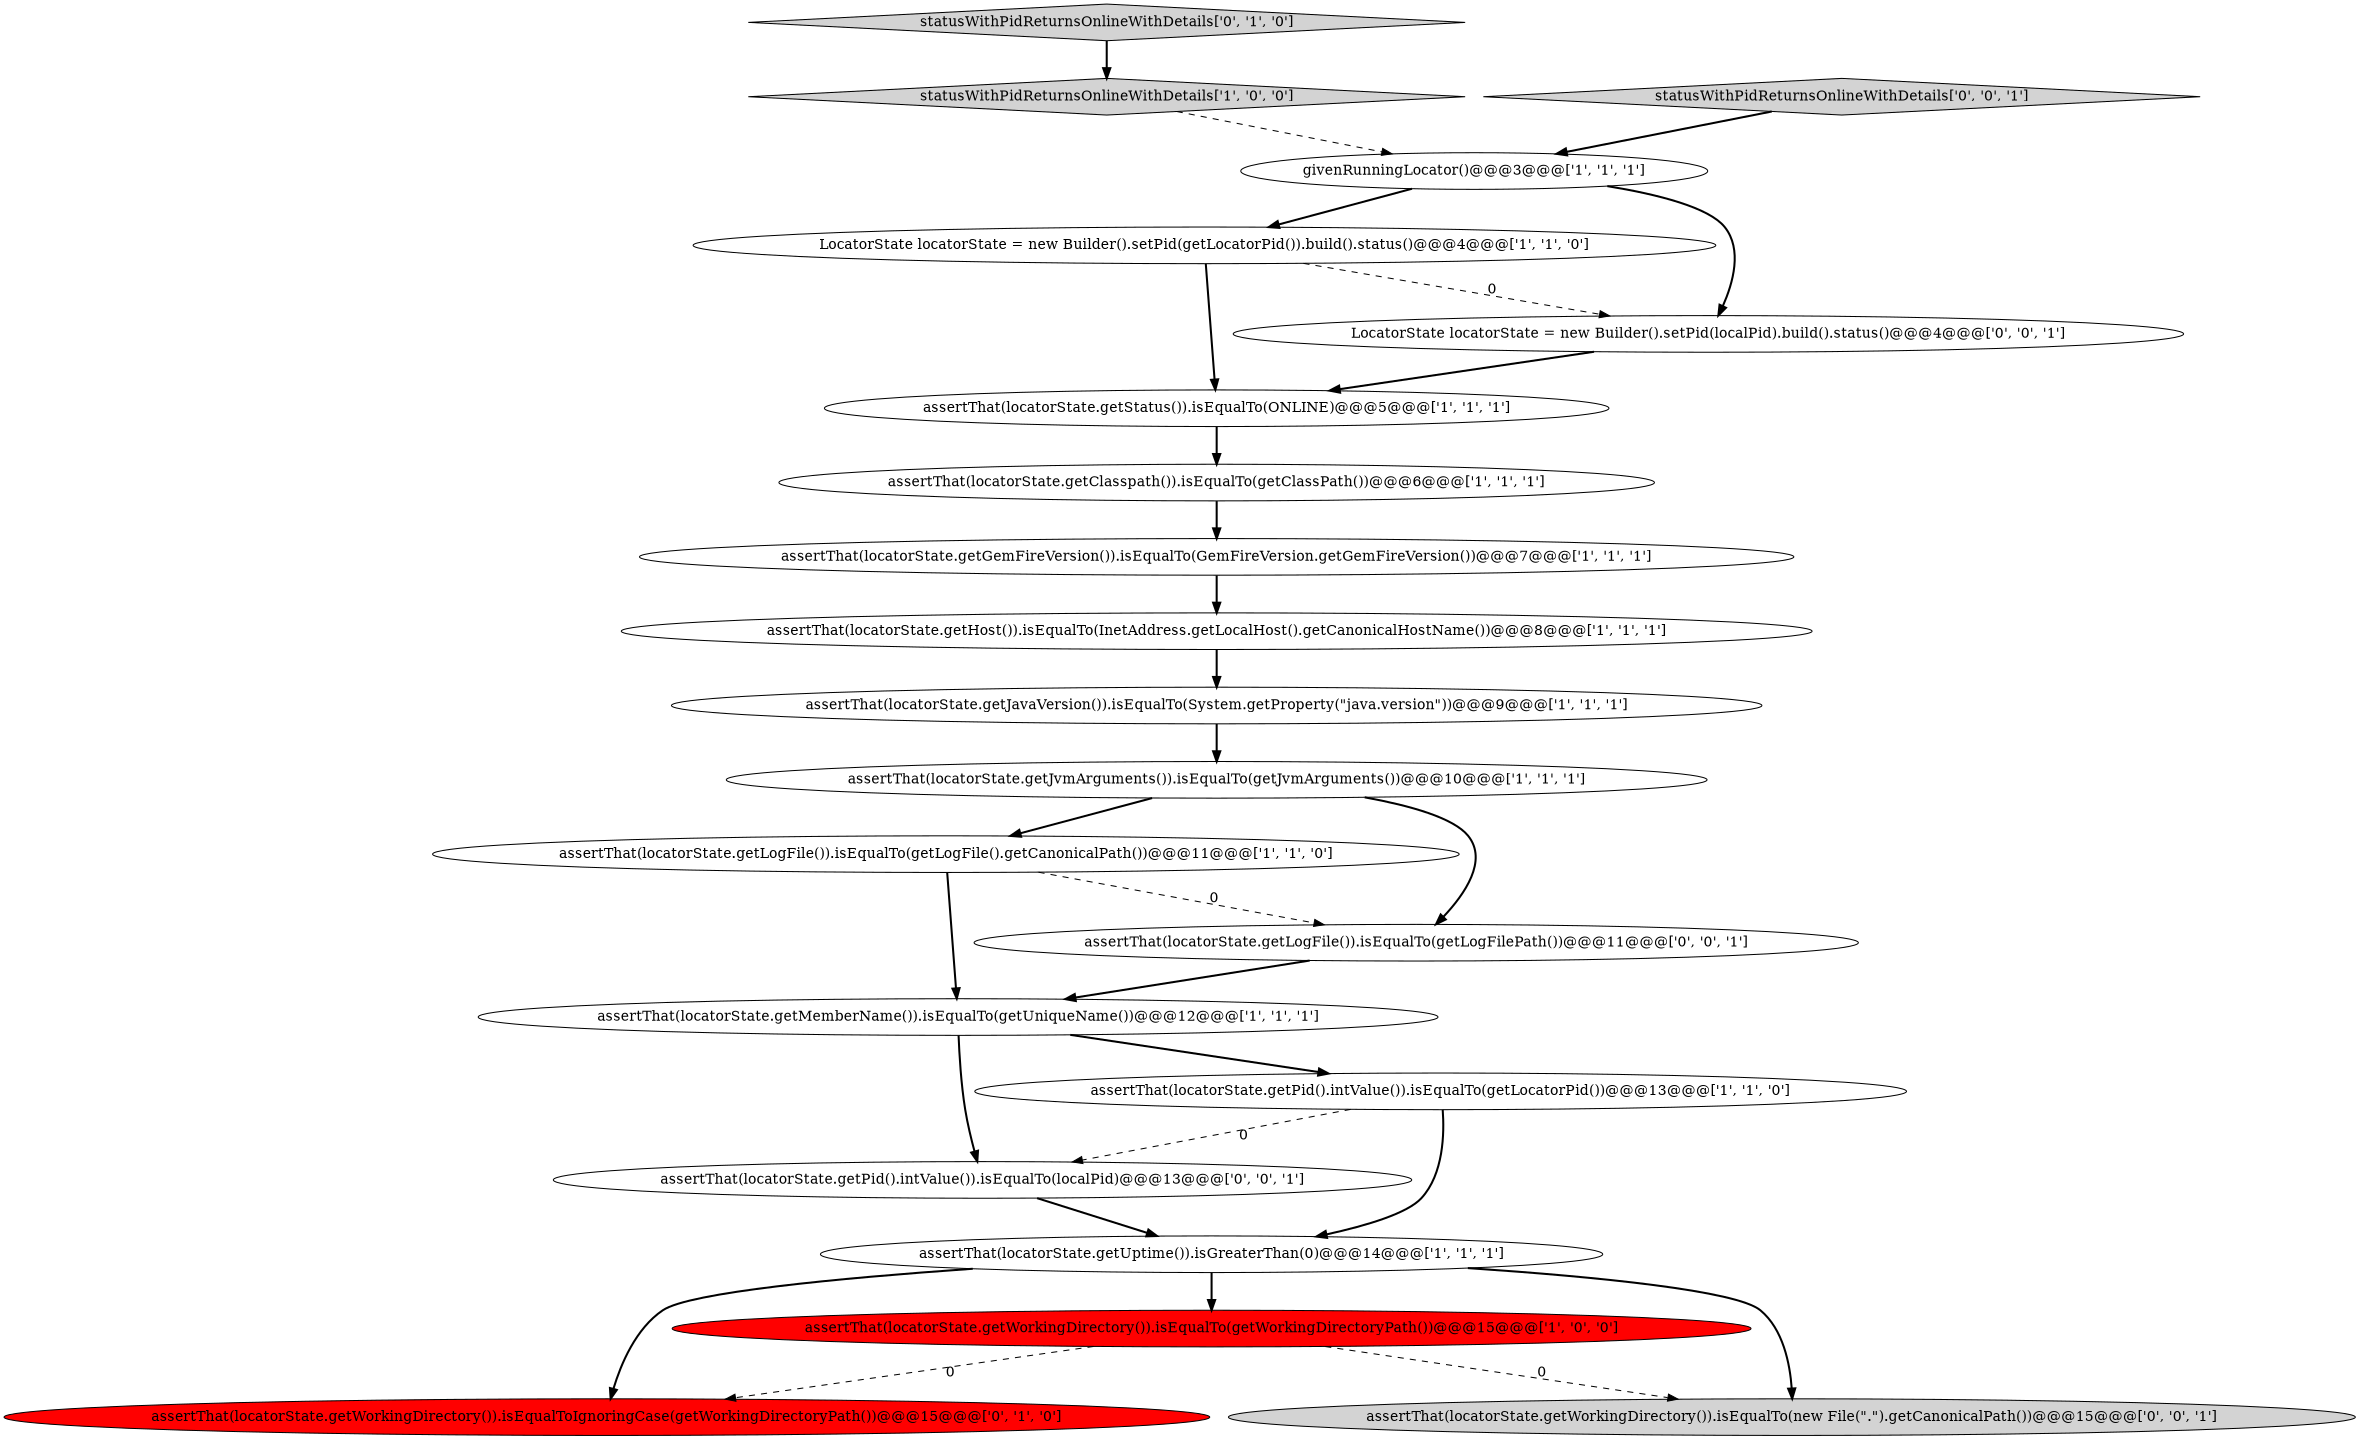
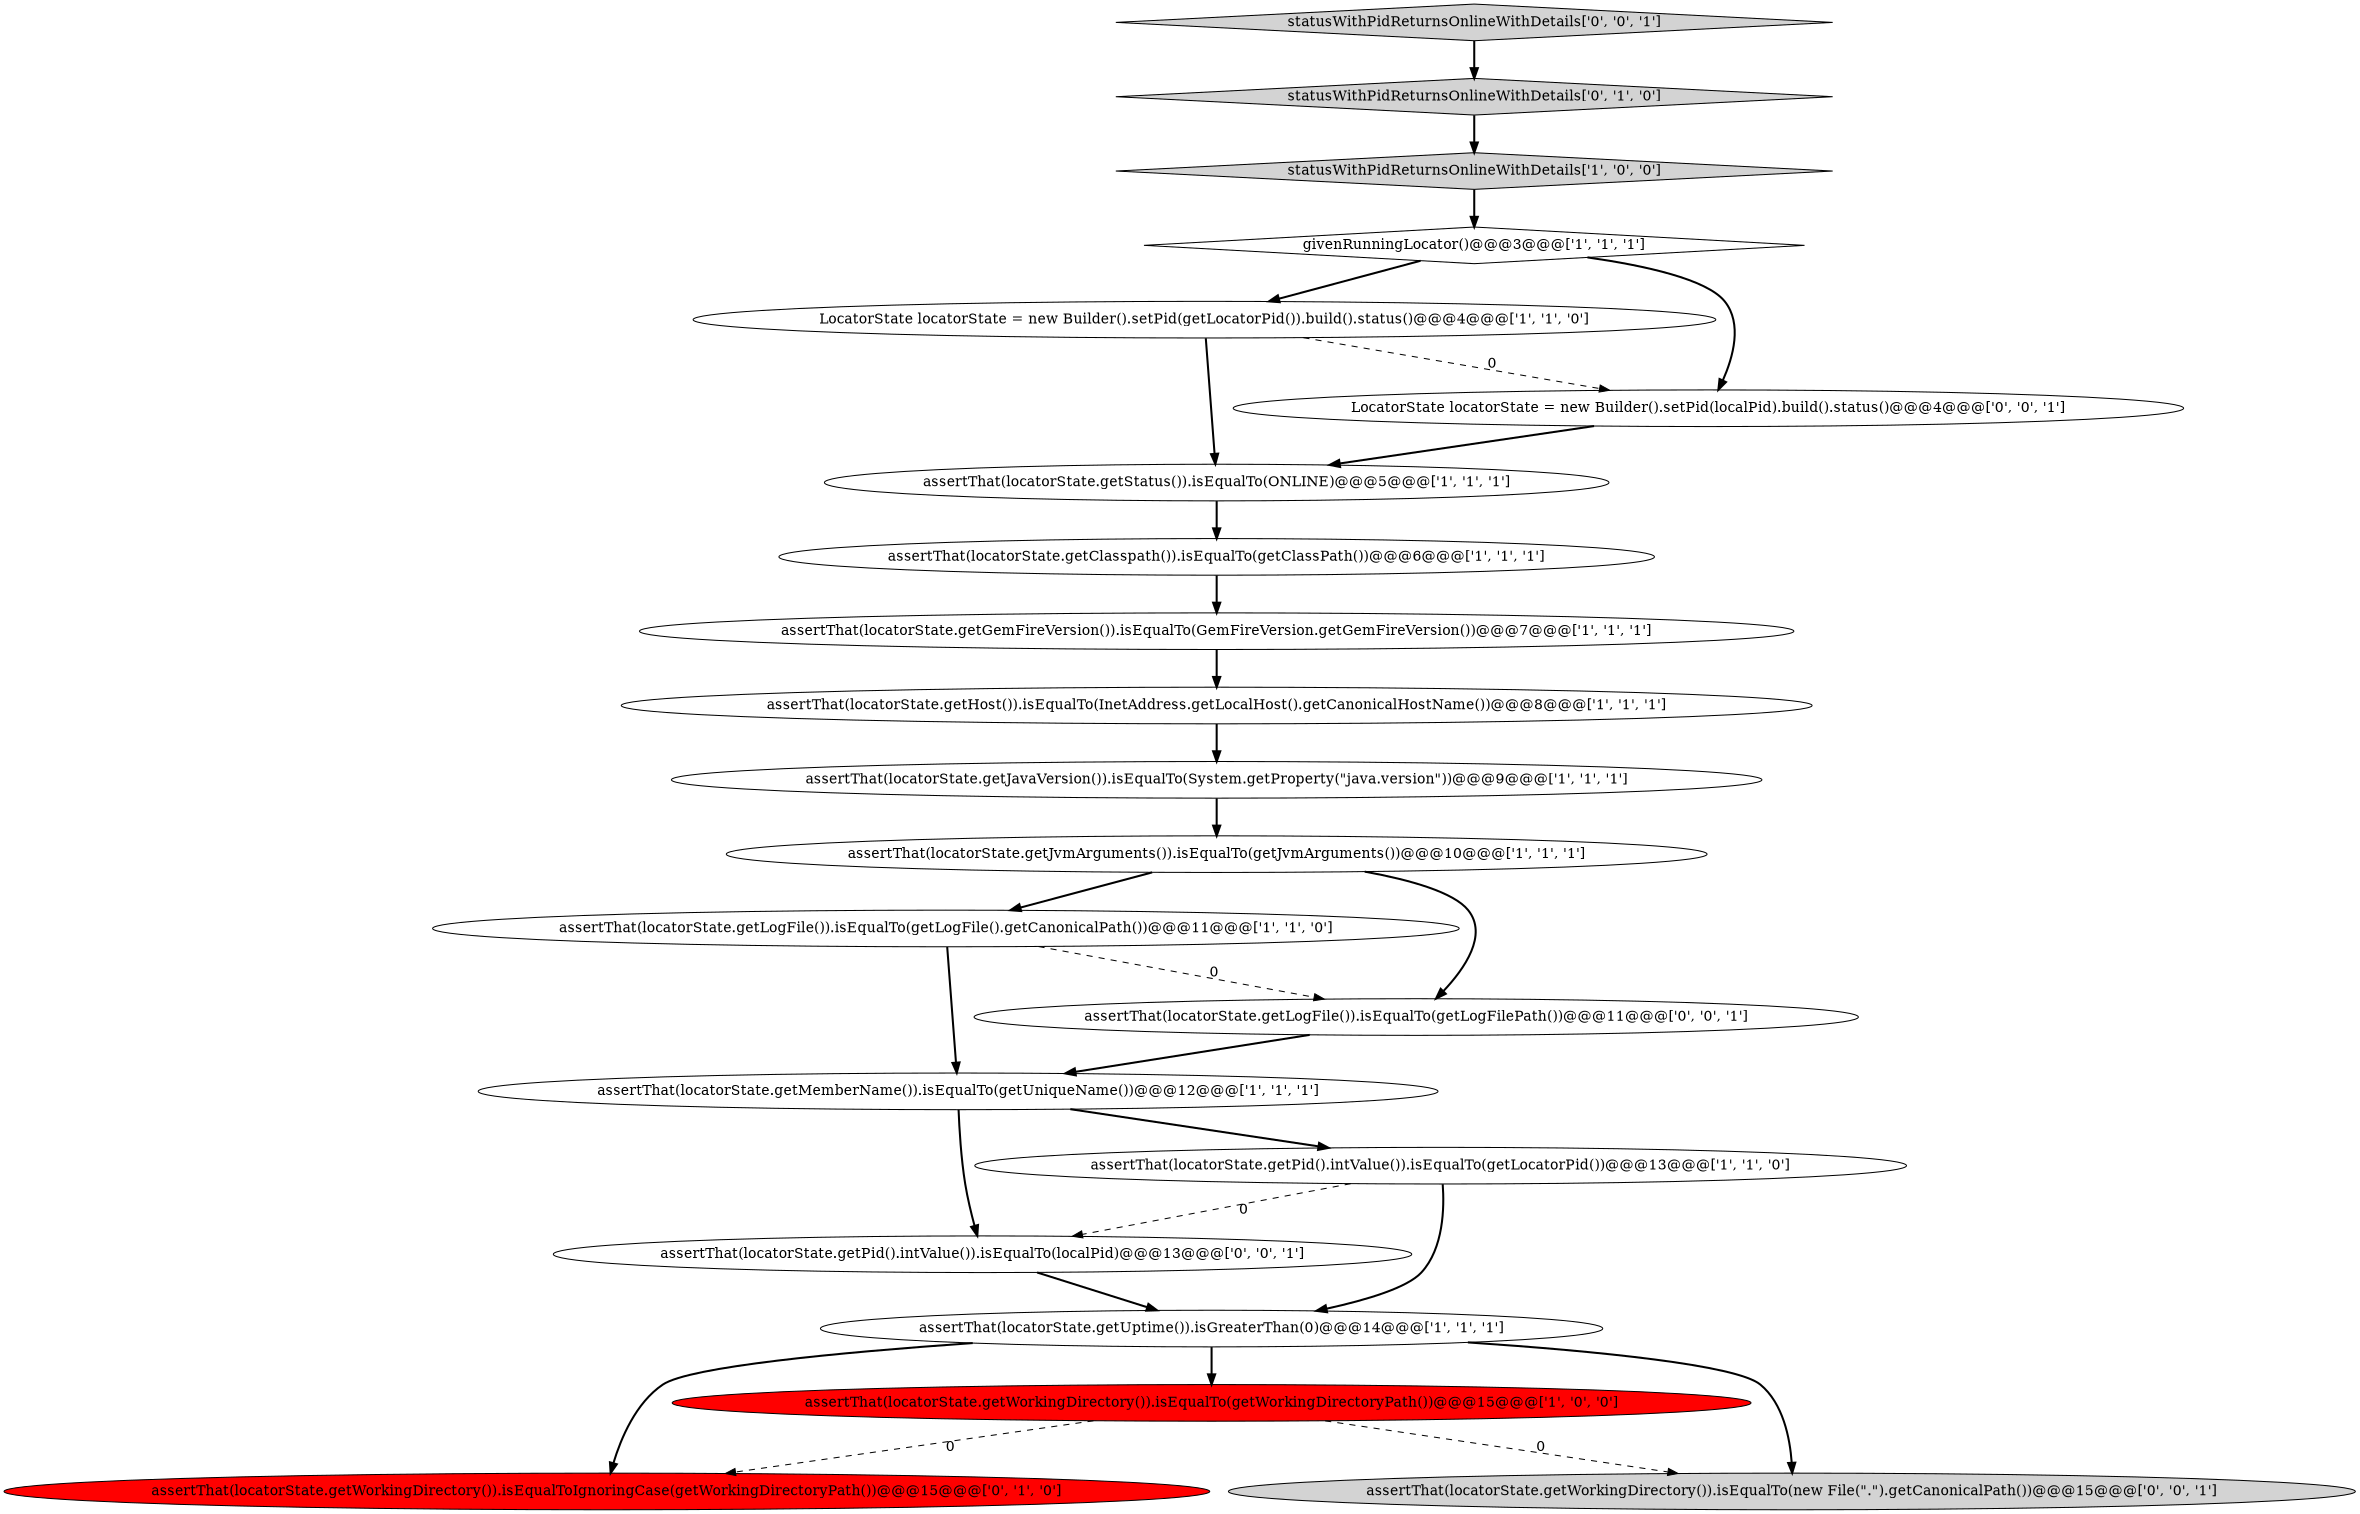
(1279, 132) -> (1474, 203)
(1669, 132) -> (1474, 55)
(1474, 171) -> (1474, 245)
